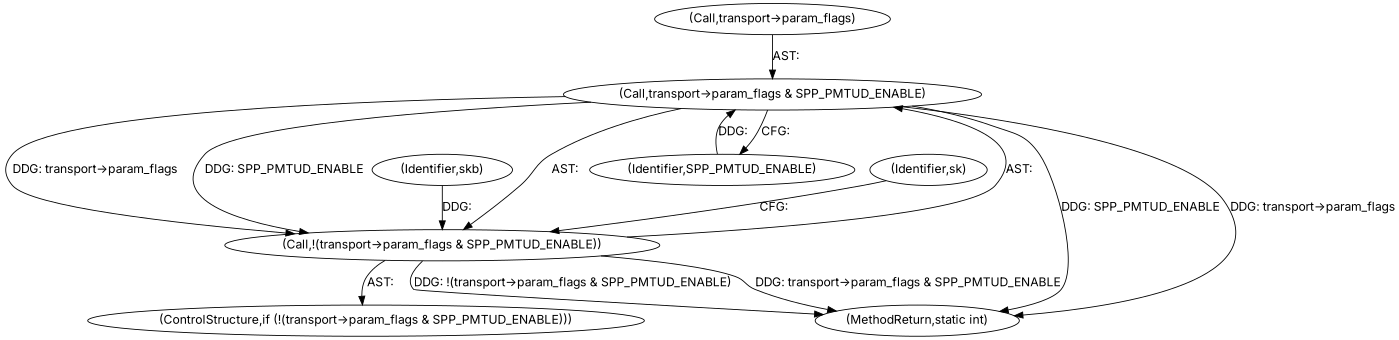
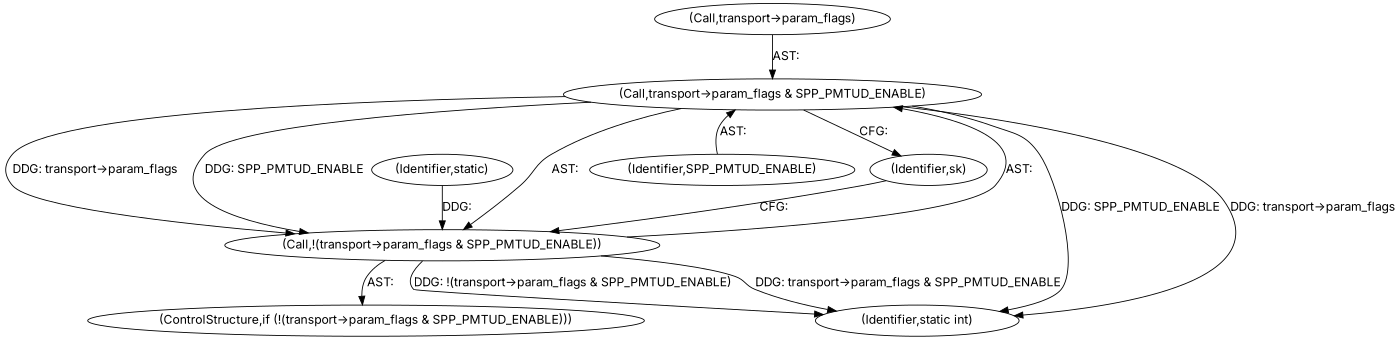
(759, 130) -> (848, 131)
(735, 132) -> (735, 132)
(442, 170) -> (442, 170)
(917, 321) -> (917, 321)
